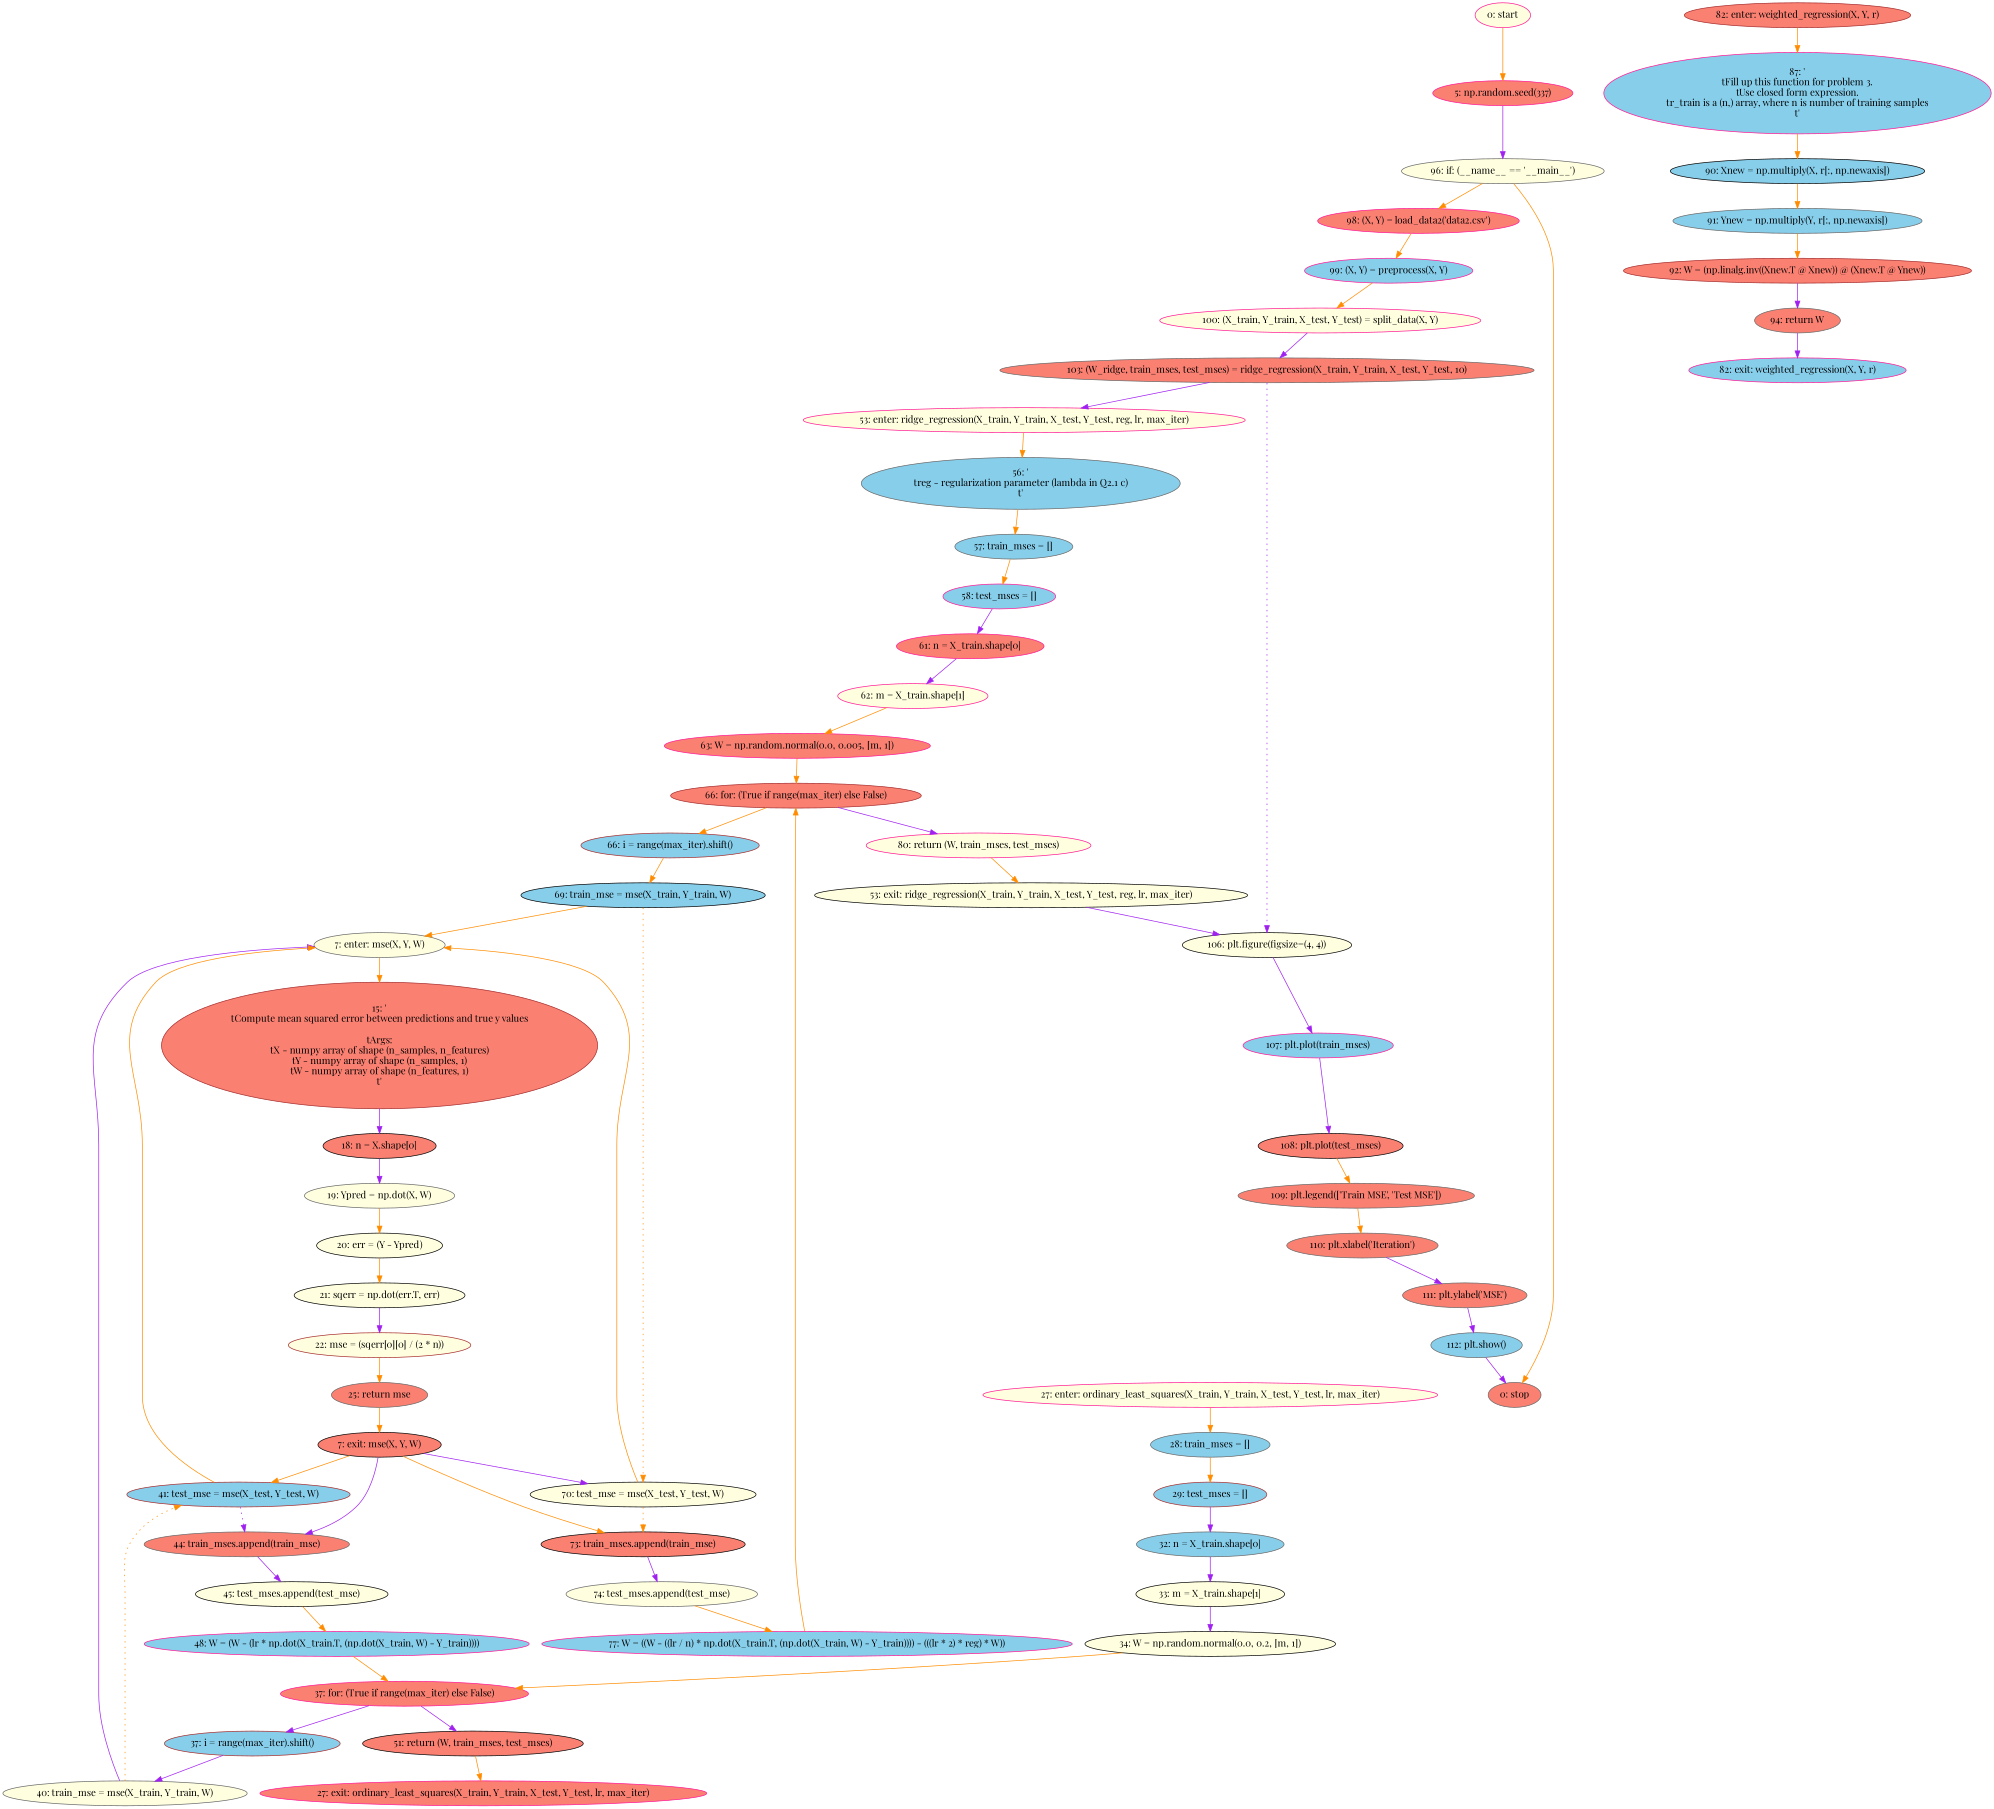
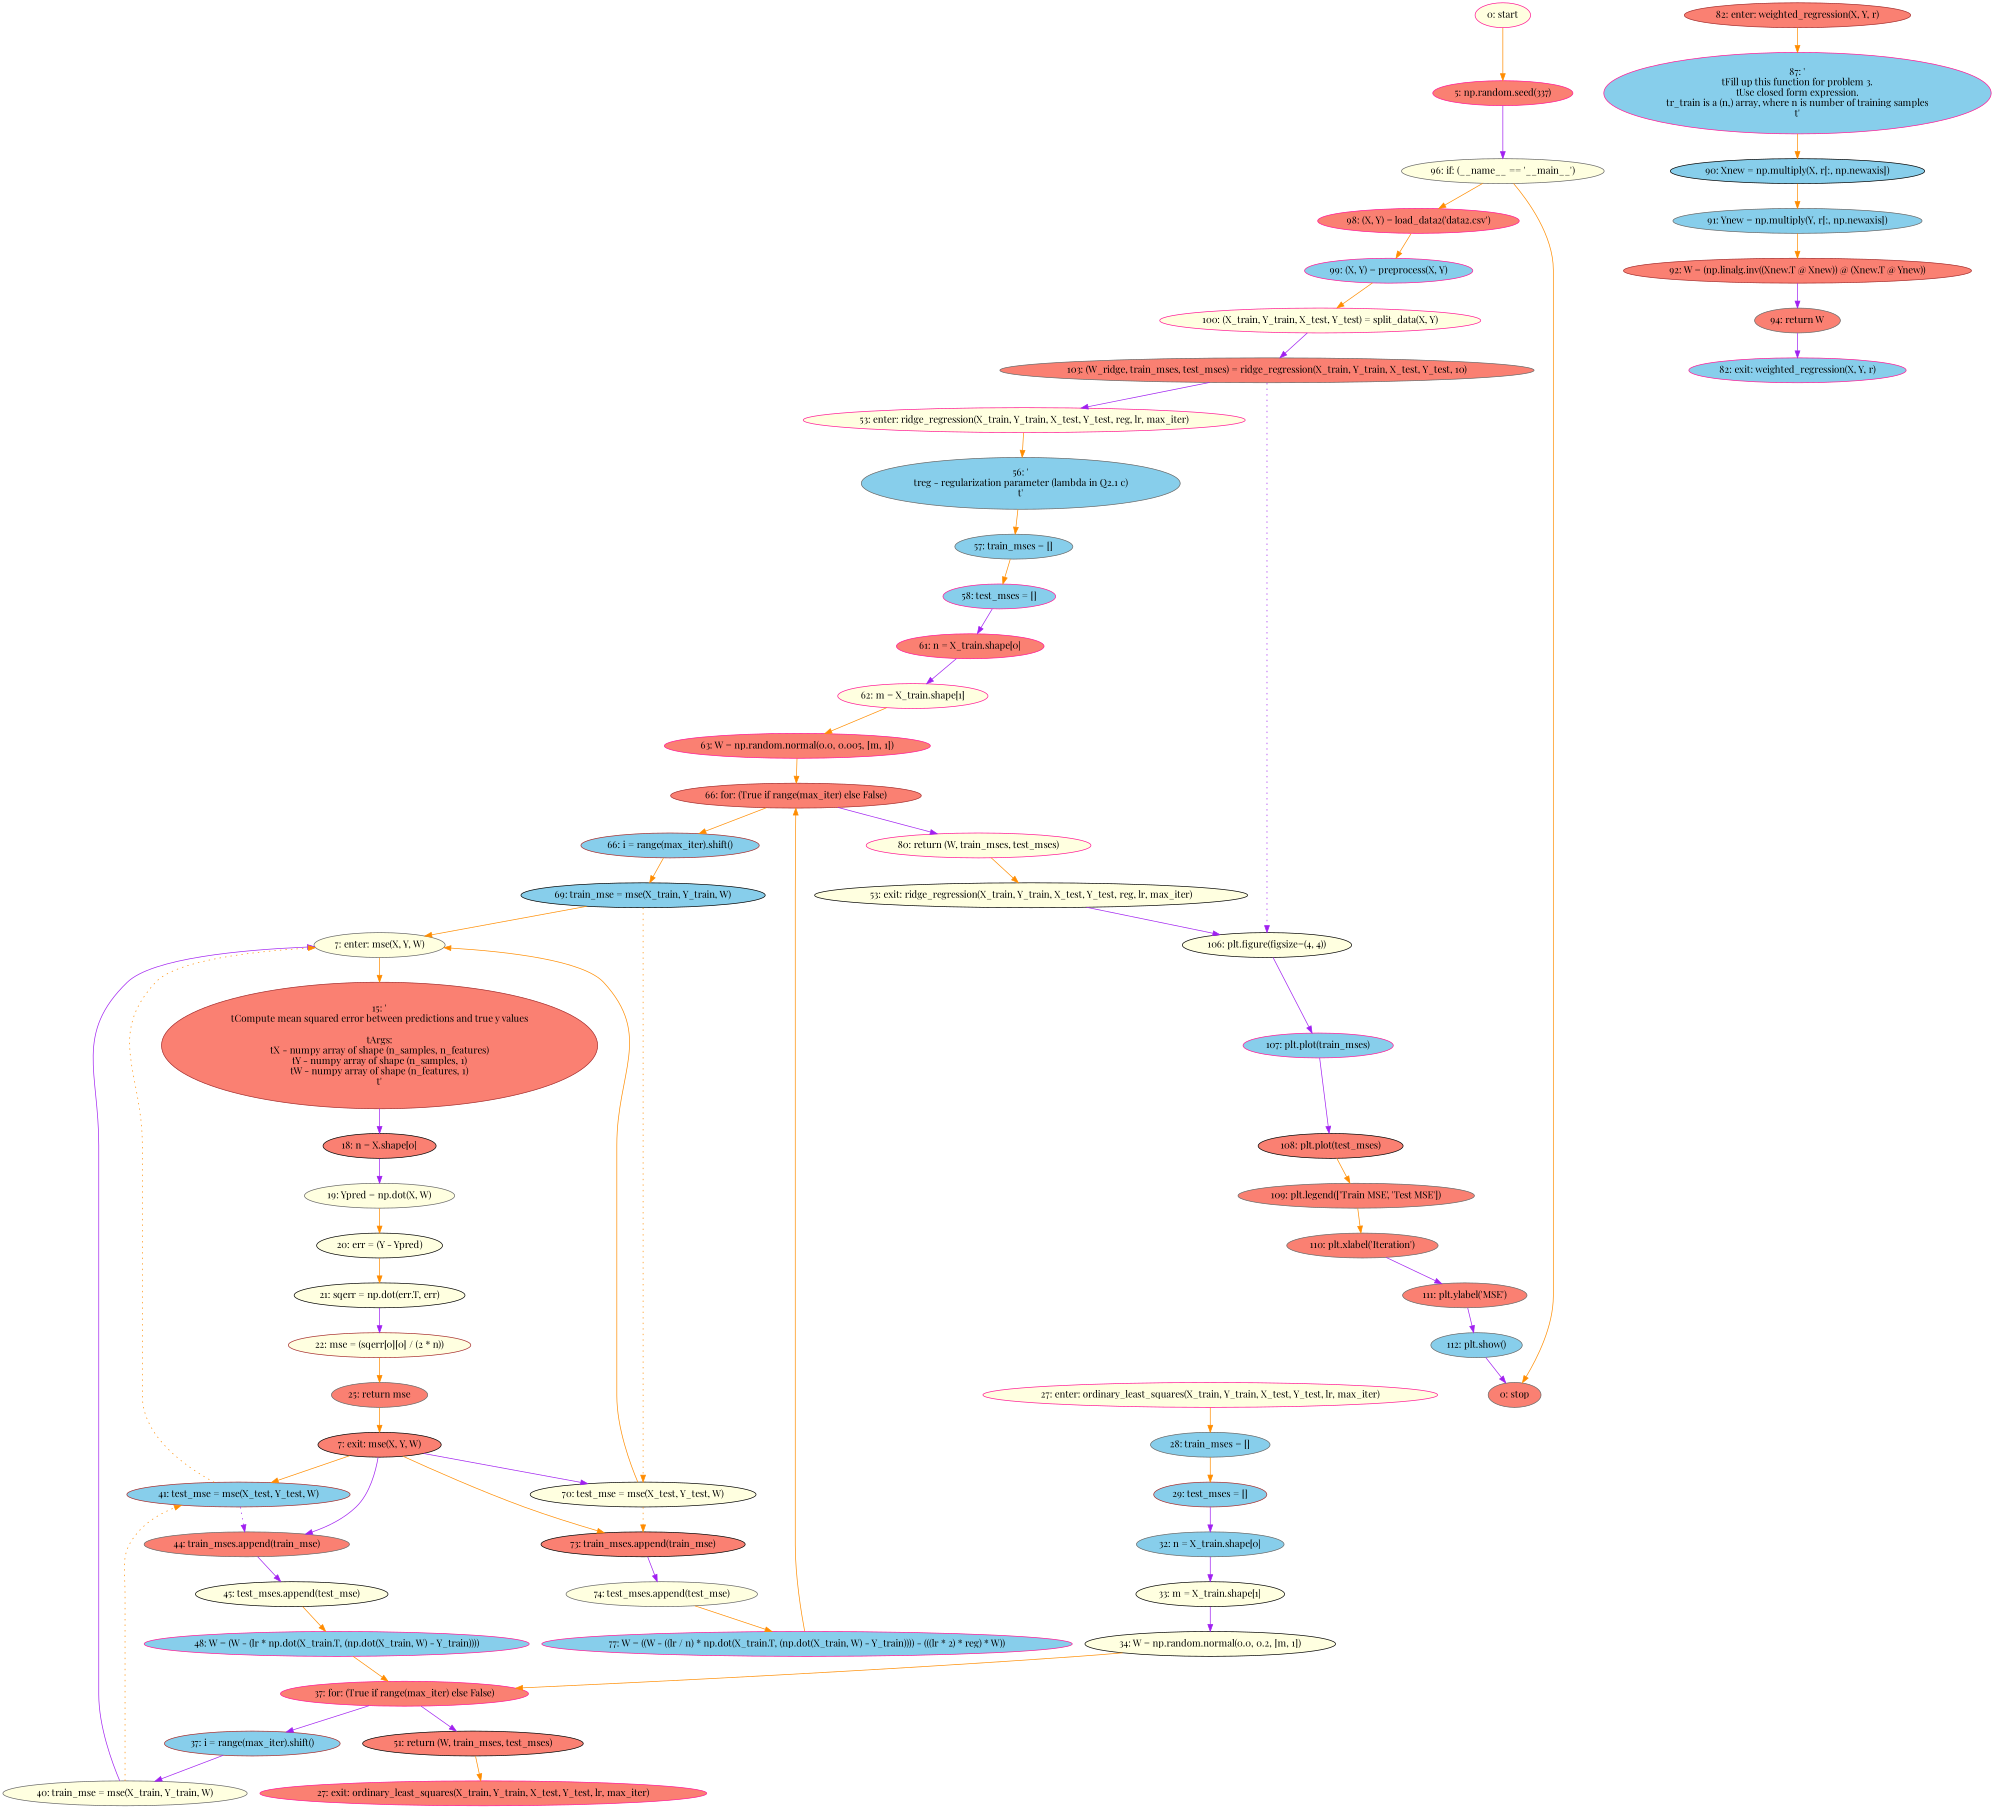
(142, 1165) -> (142, 1165)
